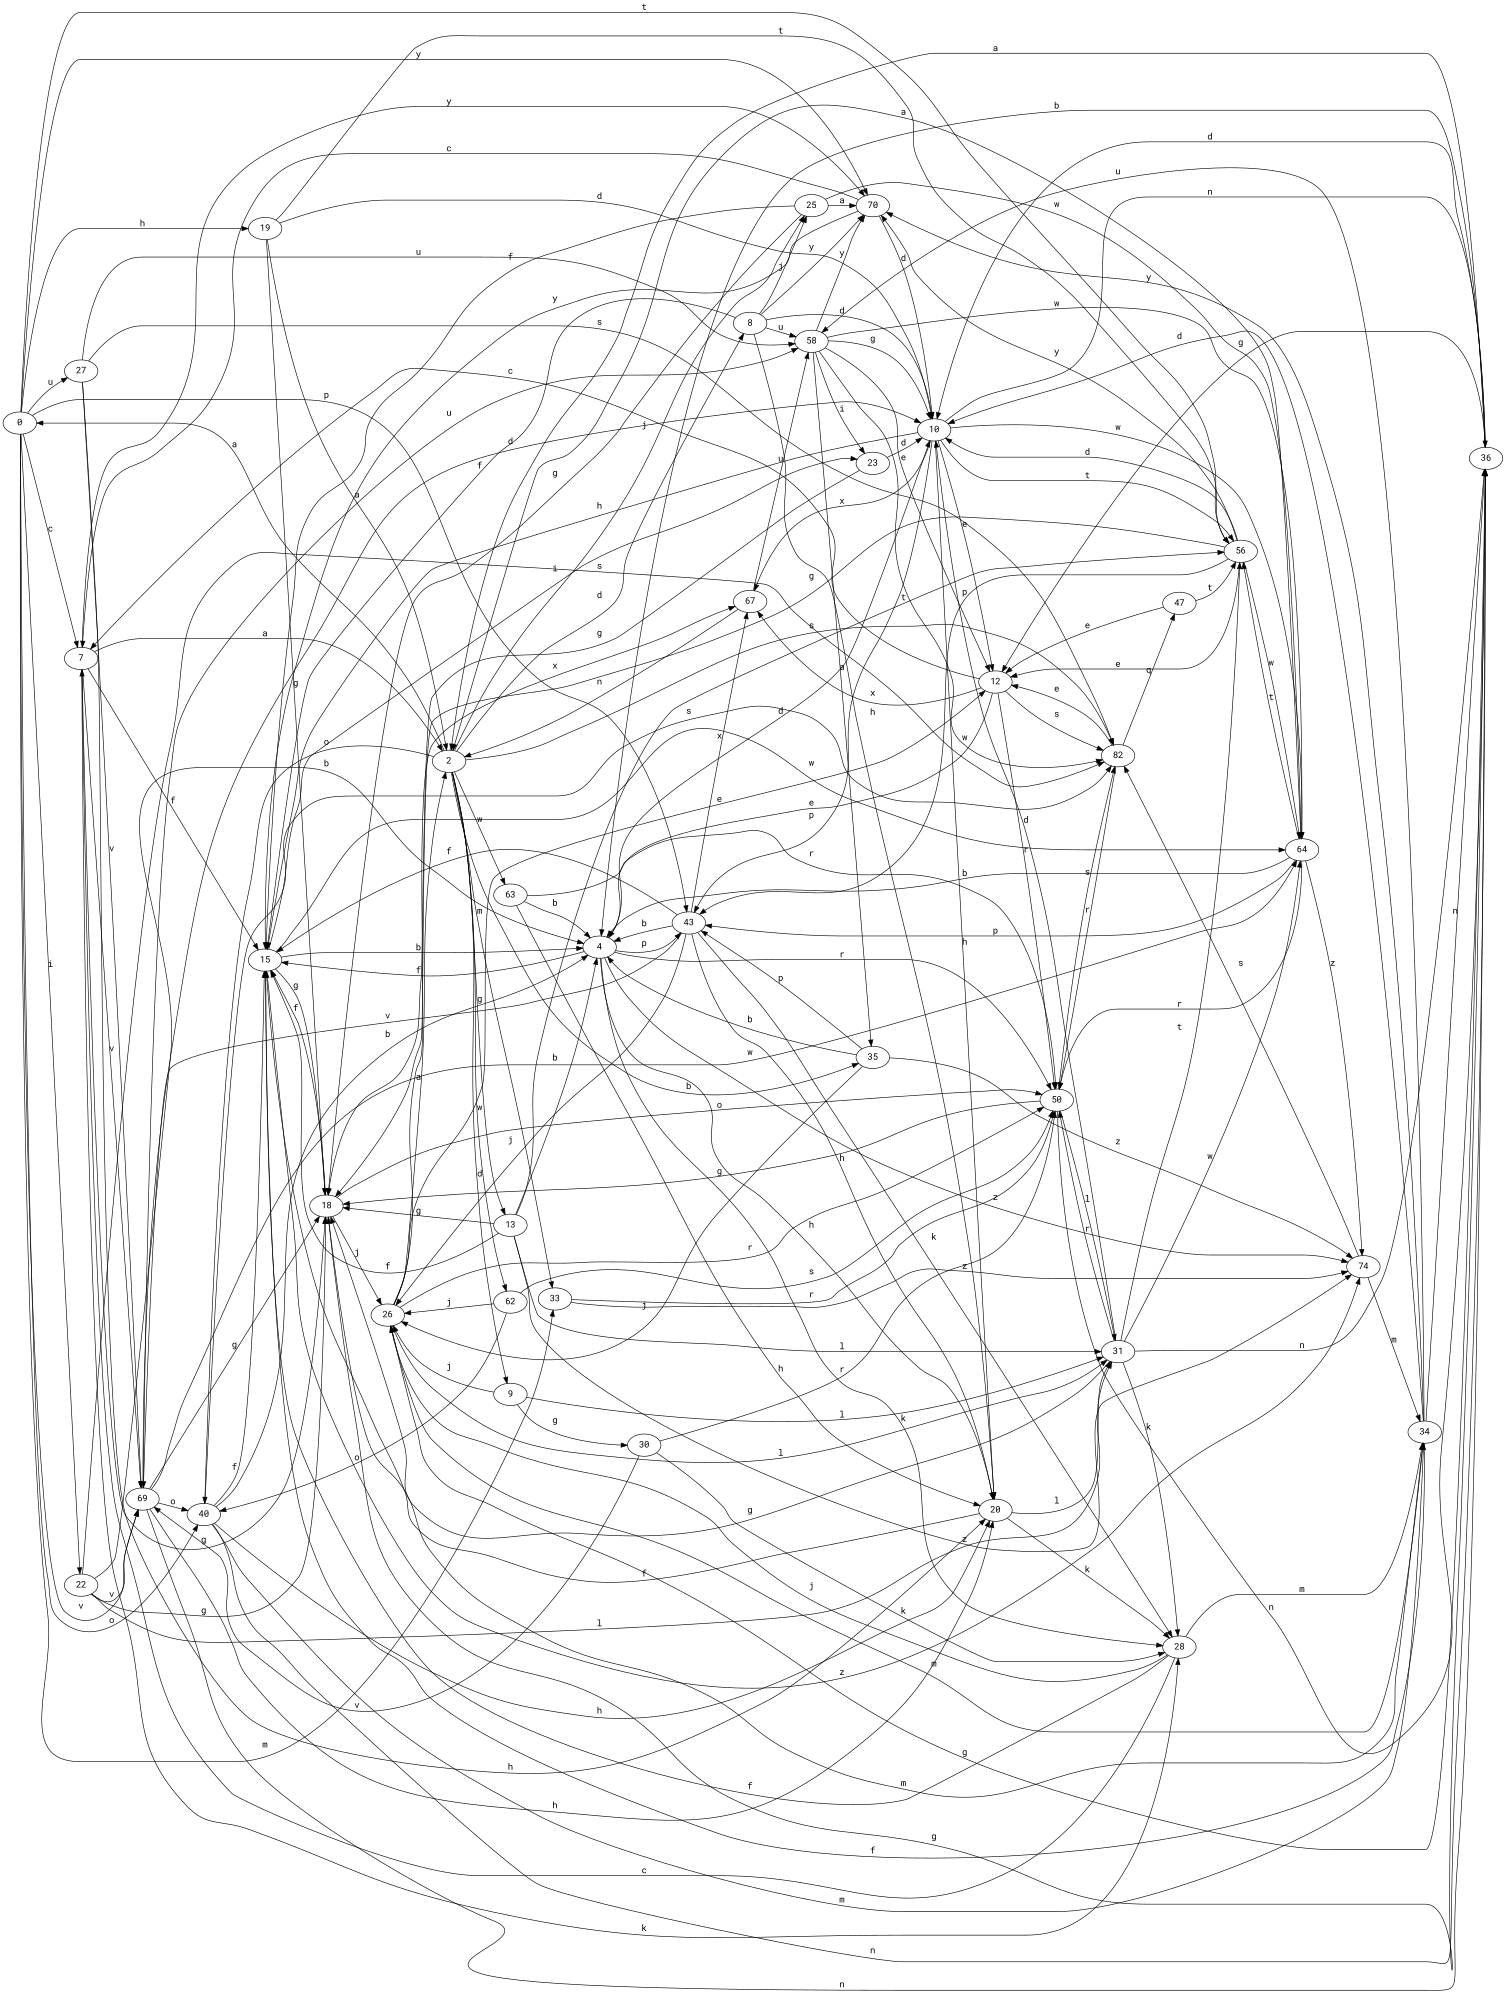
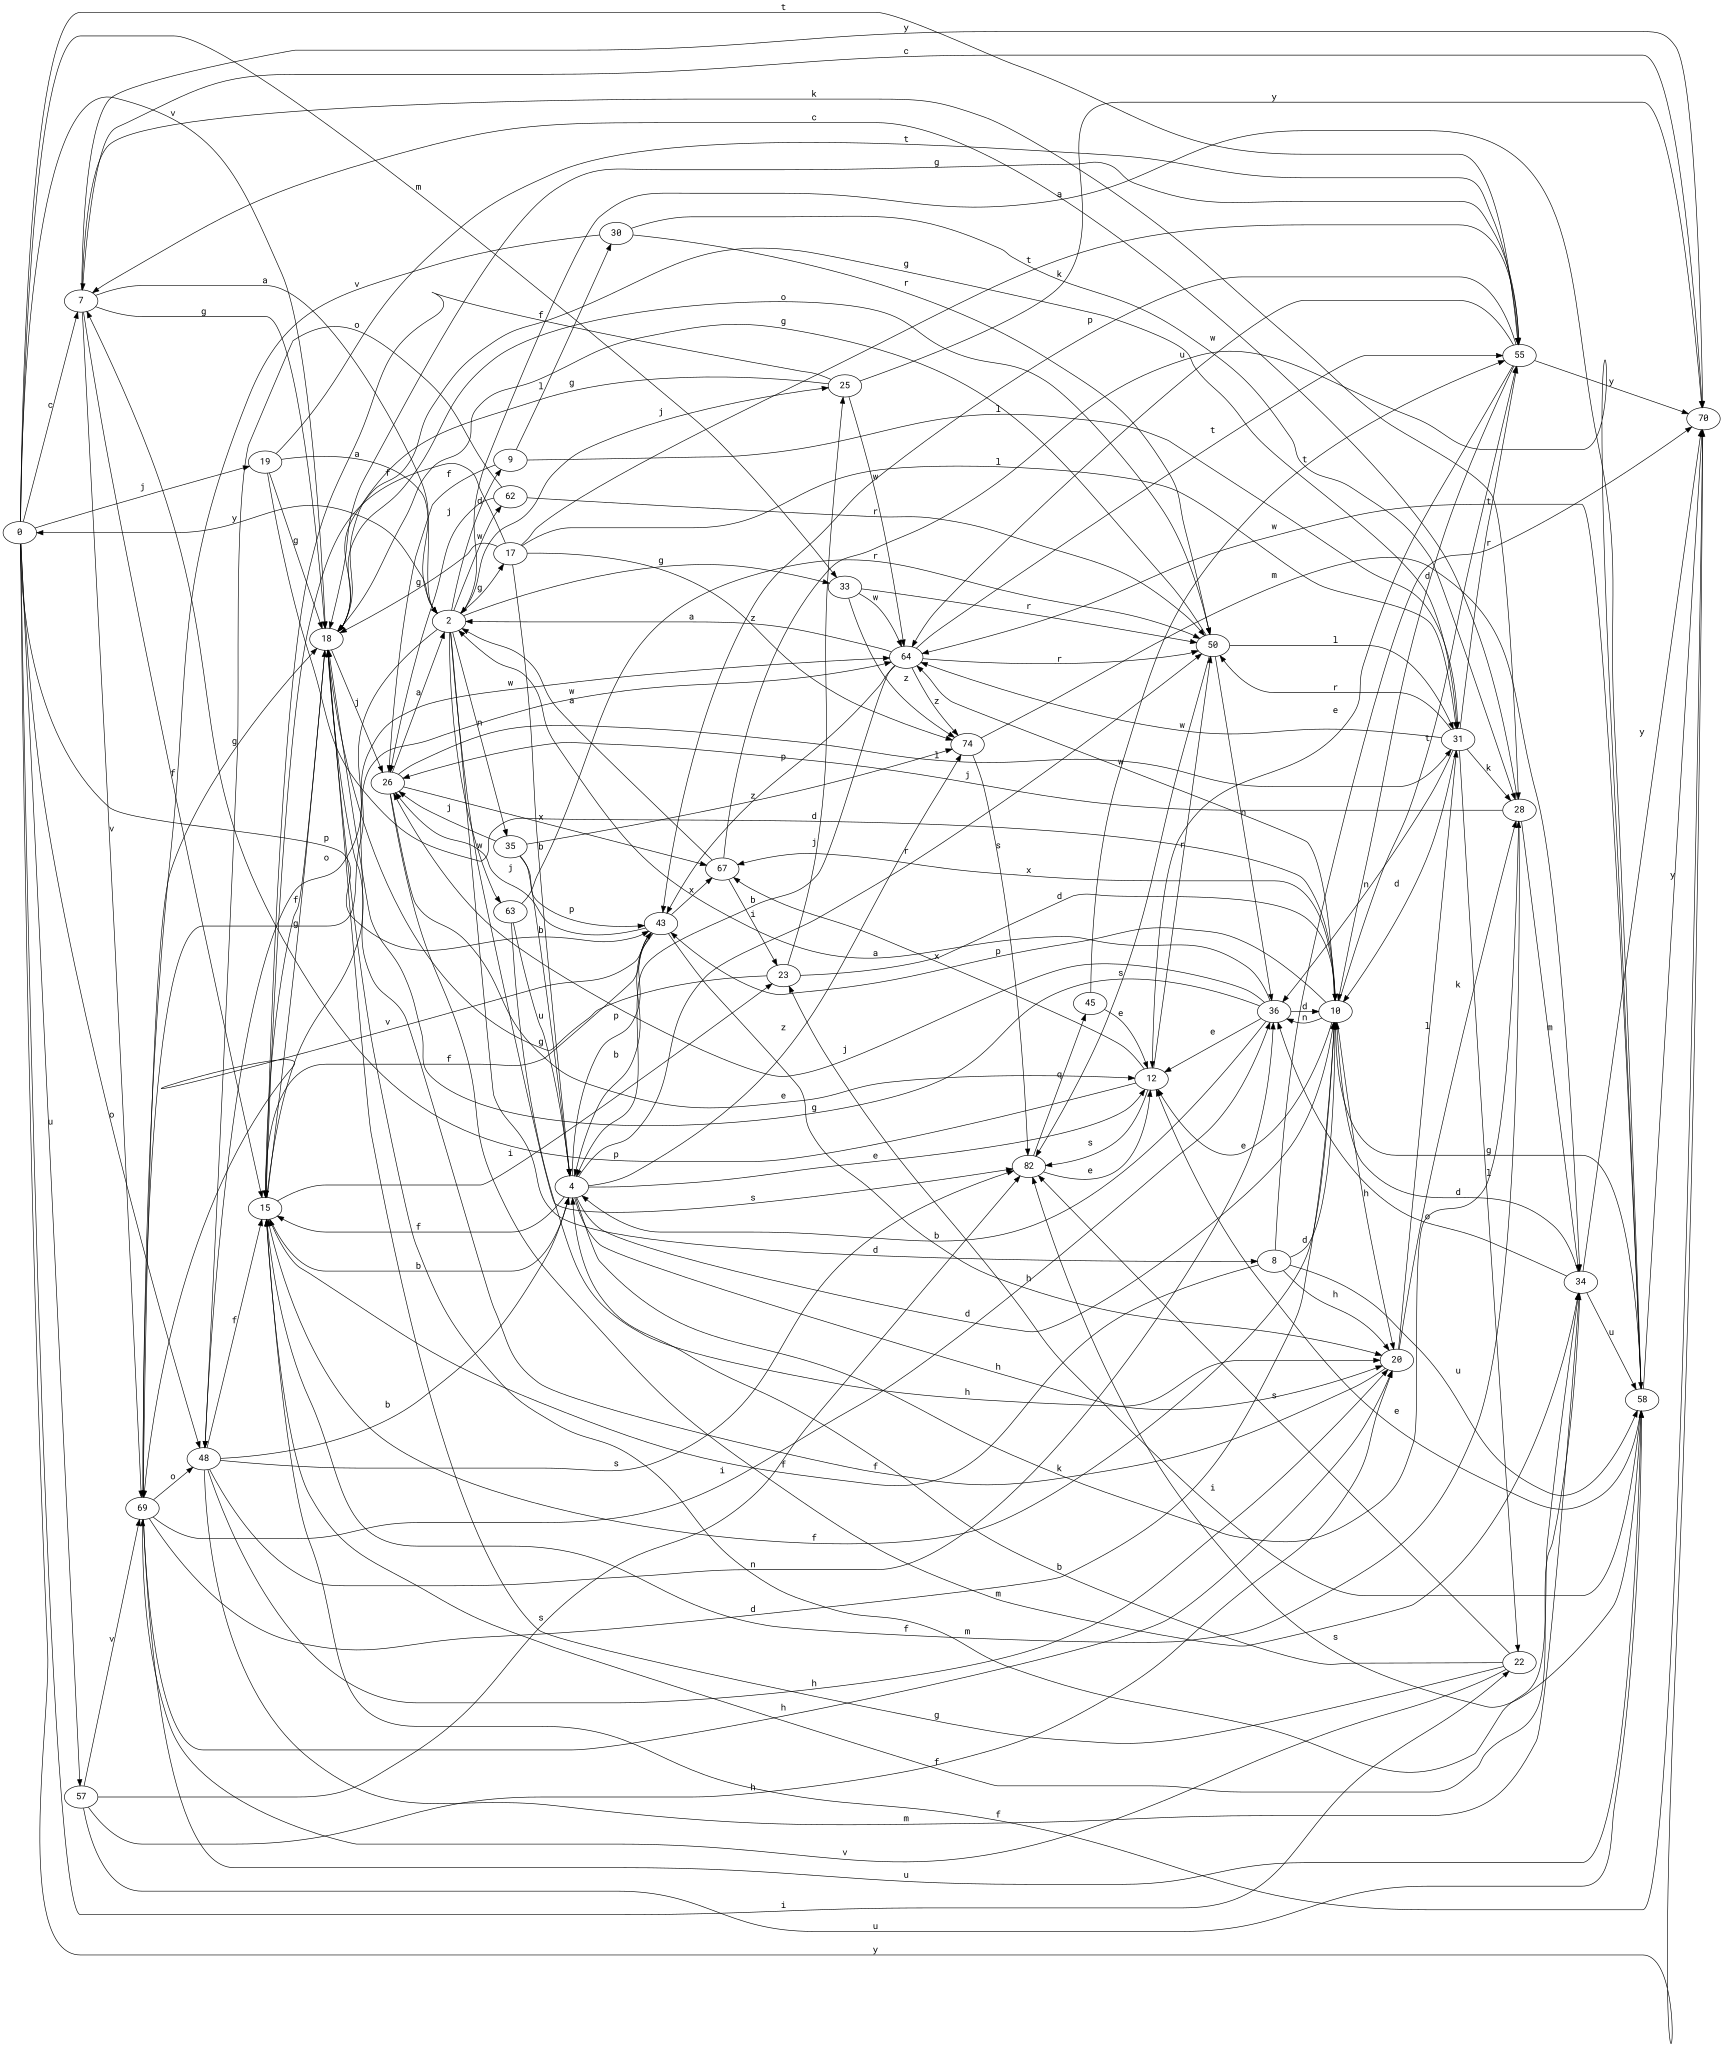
(842, 201) -> (1274, 98)
(142, 224) -> (142, 487)
(811, 247) -> (1489, 544)
(783, 272) -> (826, 700)
(555, 299) -> (998, 1815)
(915, 311) -> none
(1241, 343) -> (1213, 1032)
(81, 371) -> (81, 1797)
(510, 371) -> (616, 1155)
(234, 445) -> (234, 519)
(600, 506) -> (814, 1538)
(1241, 551) -> (1519, 356)
(1179, 603) -> (1090, 1004)
none -> (883, 613)
(600, 682) -> (572, 701)
(843, 696) -> (1466, 136)
(965, 738) -> (1336, 1638)
(793, 811) -> (871, 1162)
(555, 903) -> (541, 1016)
(480, 912) -> (661, 561)
(1455, 912) -> (1428, 1217)
none -> (751, 920)
(1088, 925) -> none
(689, 1087) -> (480, 723)
(27, 1099) -> (161, 114)
(510, 1225) -> (510, 554)
(929, 1259) -> none
(734, 1260) -> none
(811, 1272) -> (876, 512)
(449, 1367) -> (449, 475)
(555, 1421) -> (541, 387)
(204, 1515) -> (204, 1459)
(442, 1545) -> (590, 1403)
(668, 1626) -> (1489, 1220)
(635, 1673) -> none
(965, 1753) -> (845, 1050)
(842, 1985) -> (722, 1471)
